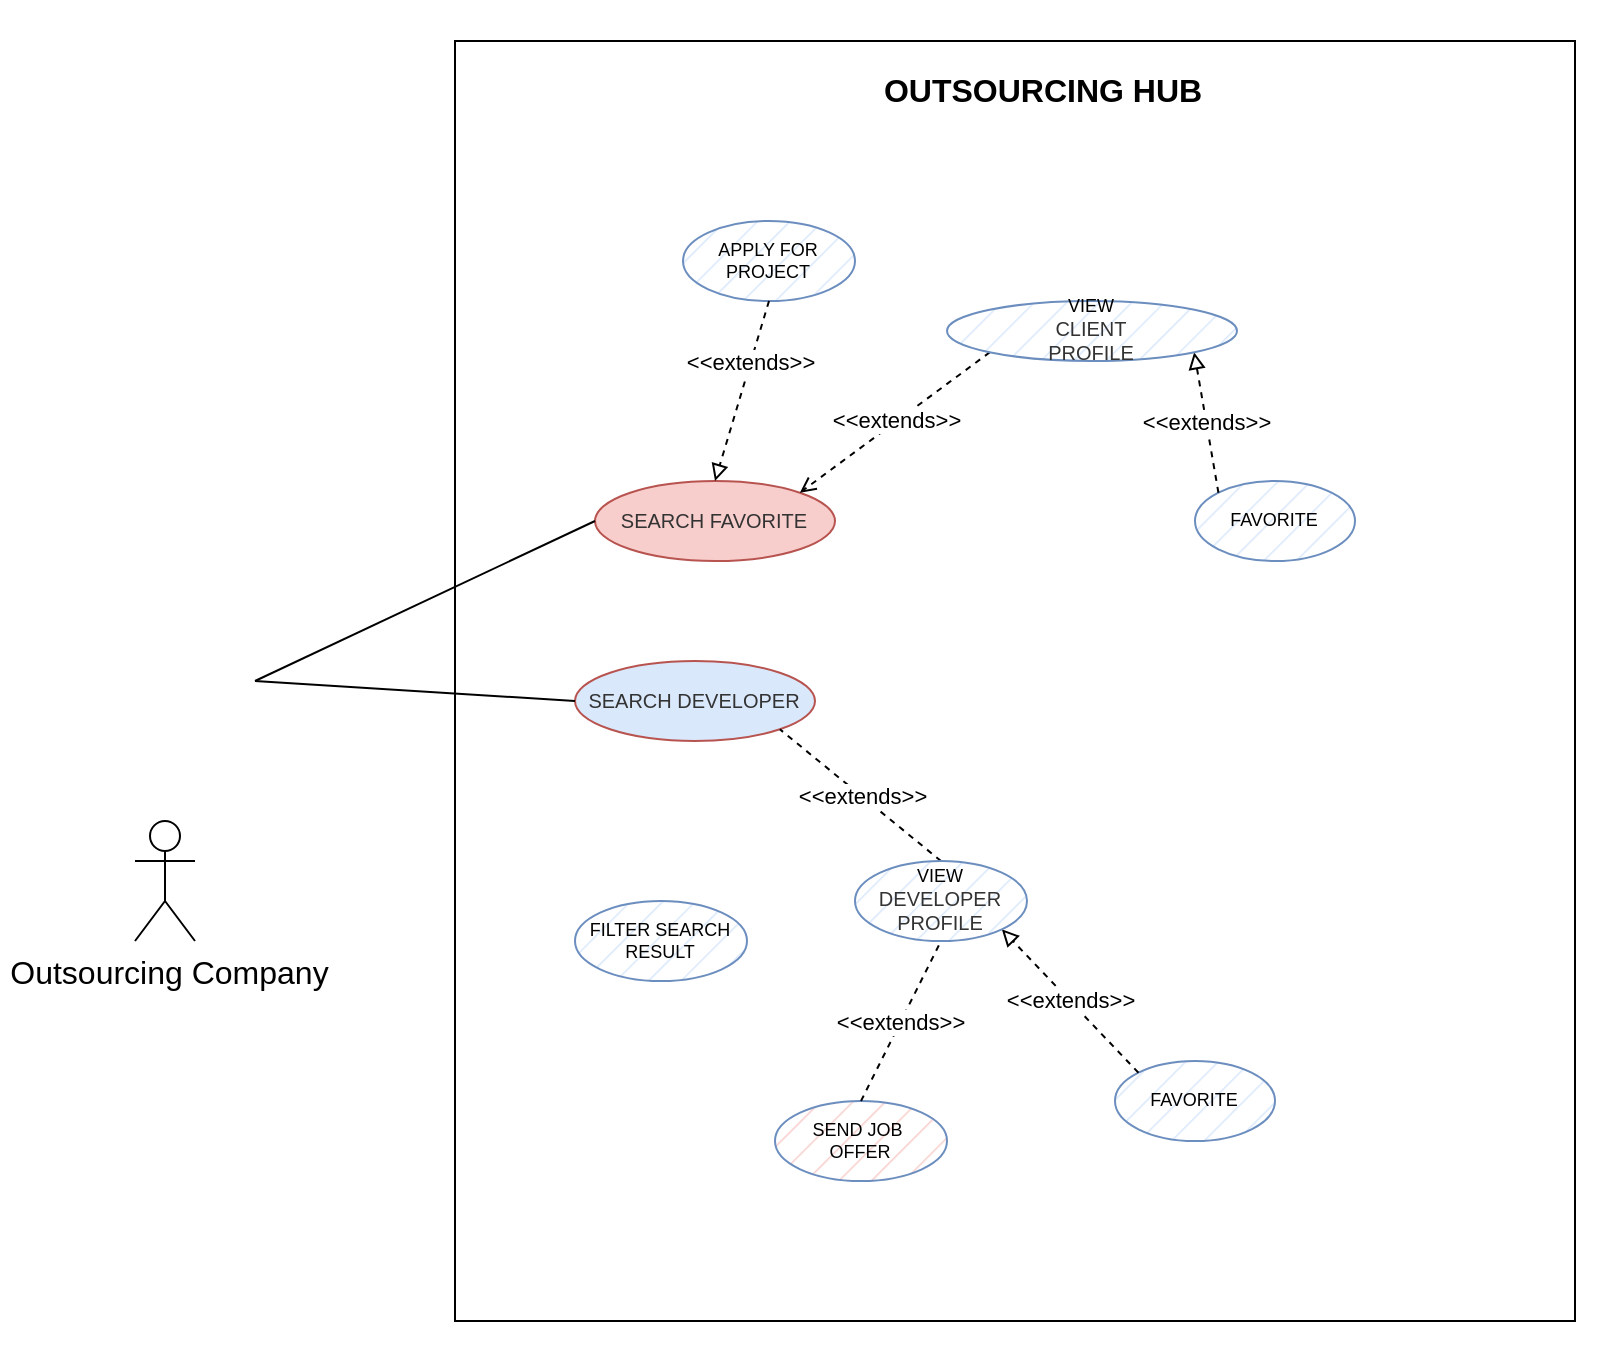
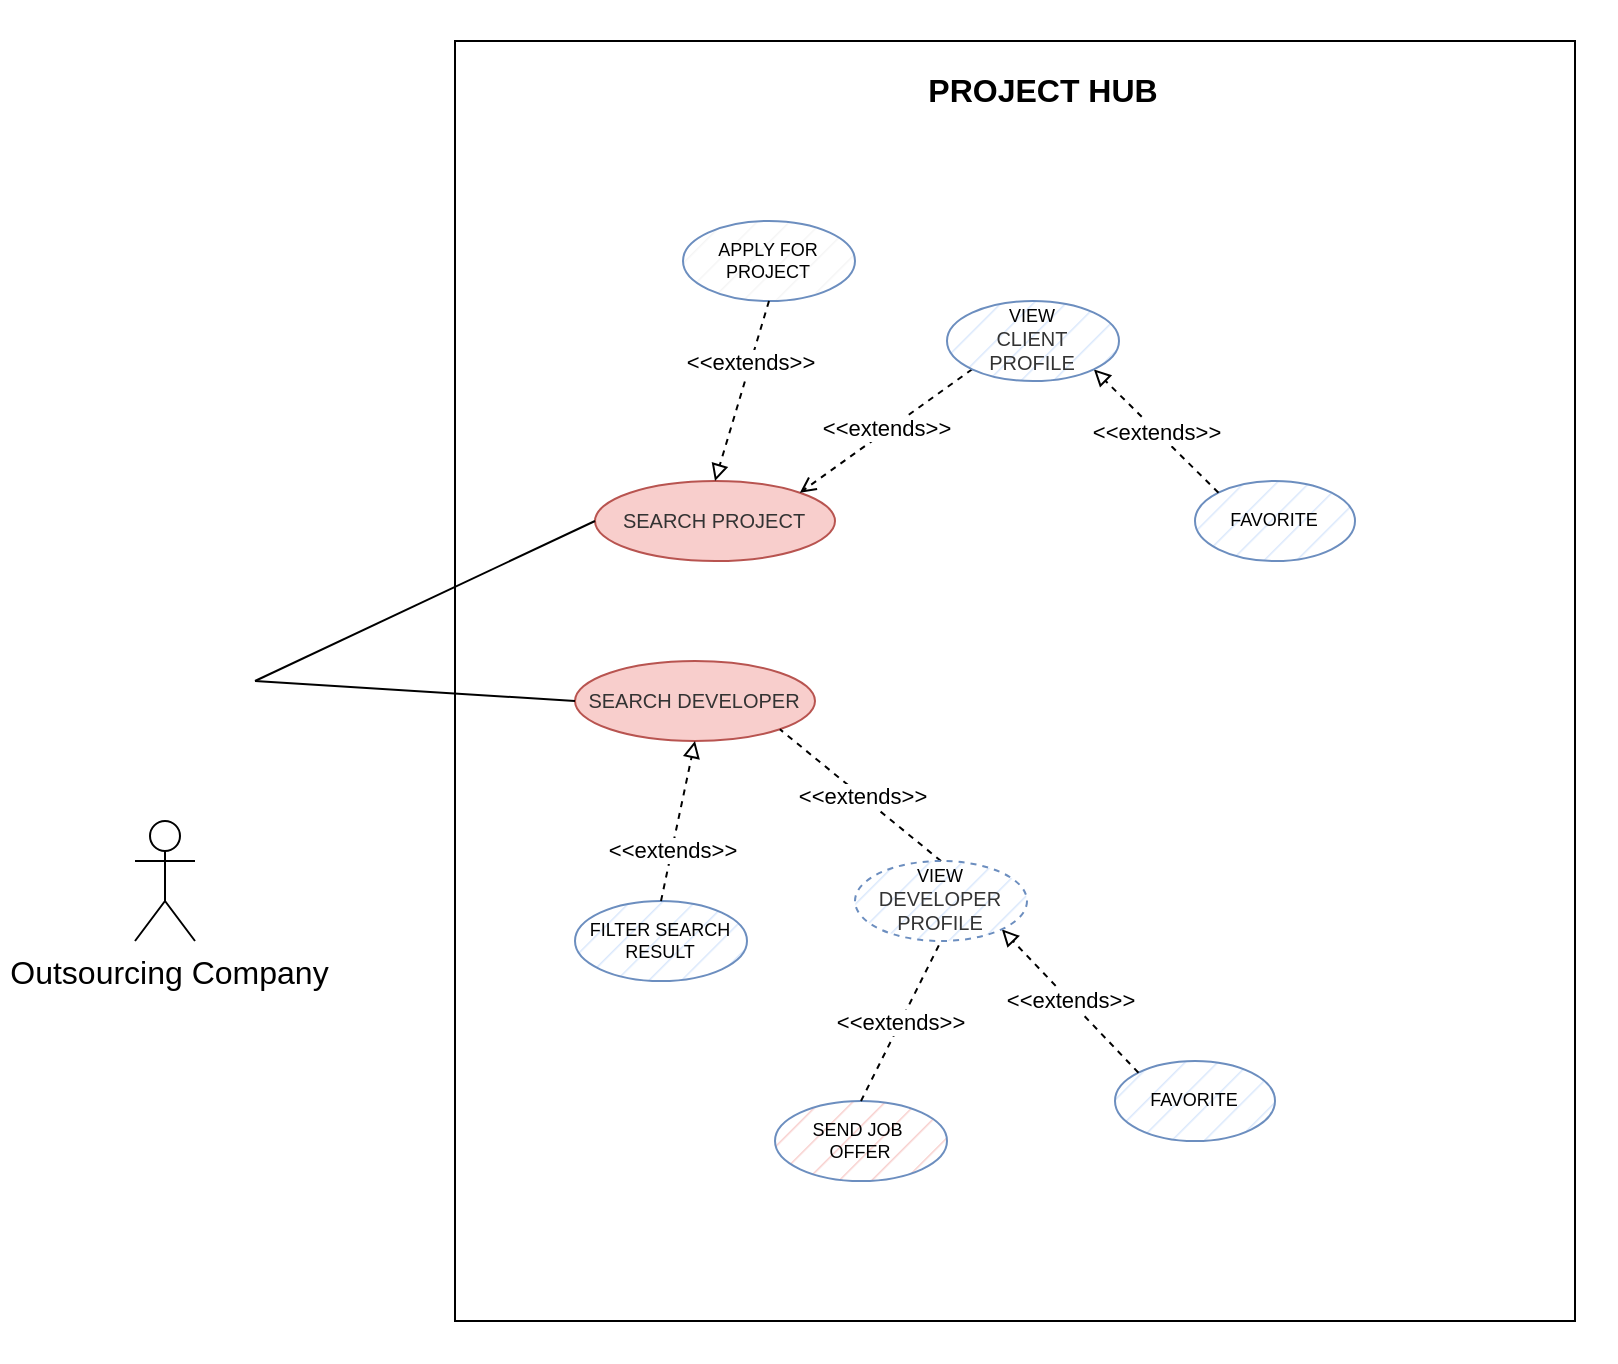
(1044, 91) -> (1044, 91)
(769, 261) -> (769, 261)
(1092, 331) -> (1033, 341)
(715, 521) -> (715, 521)
(695, 701) -> (695, 701)
none -> (676, 829)
(941, 901) -> (941, 901)
